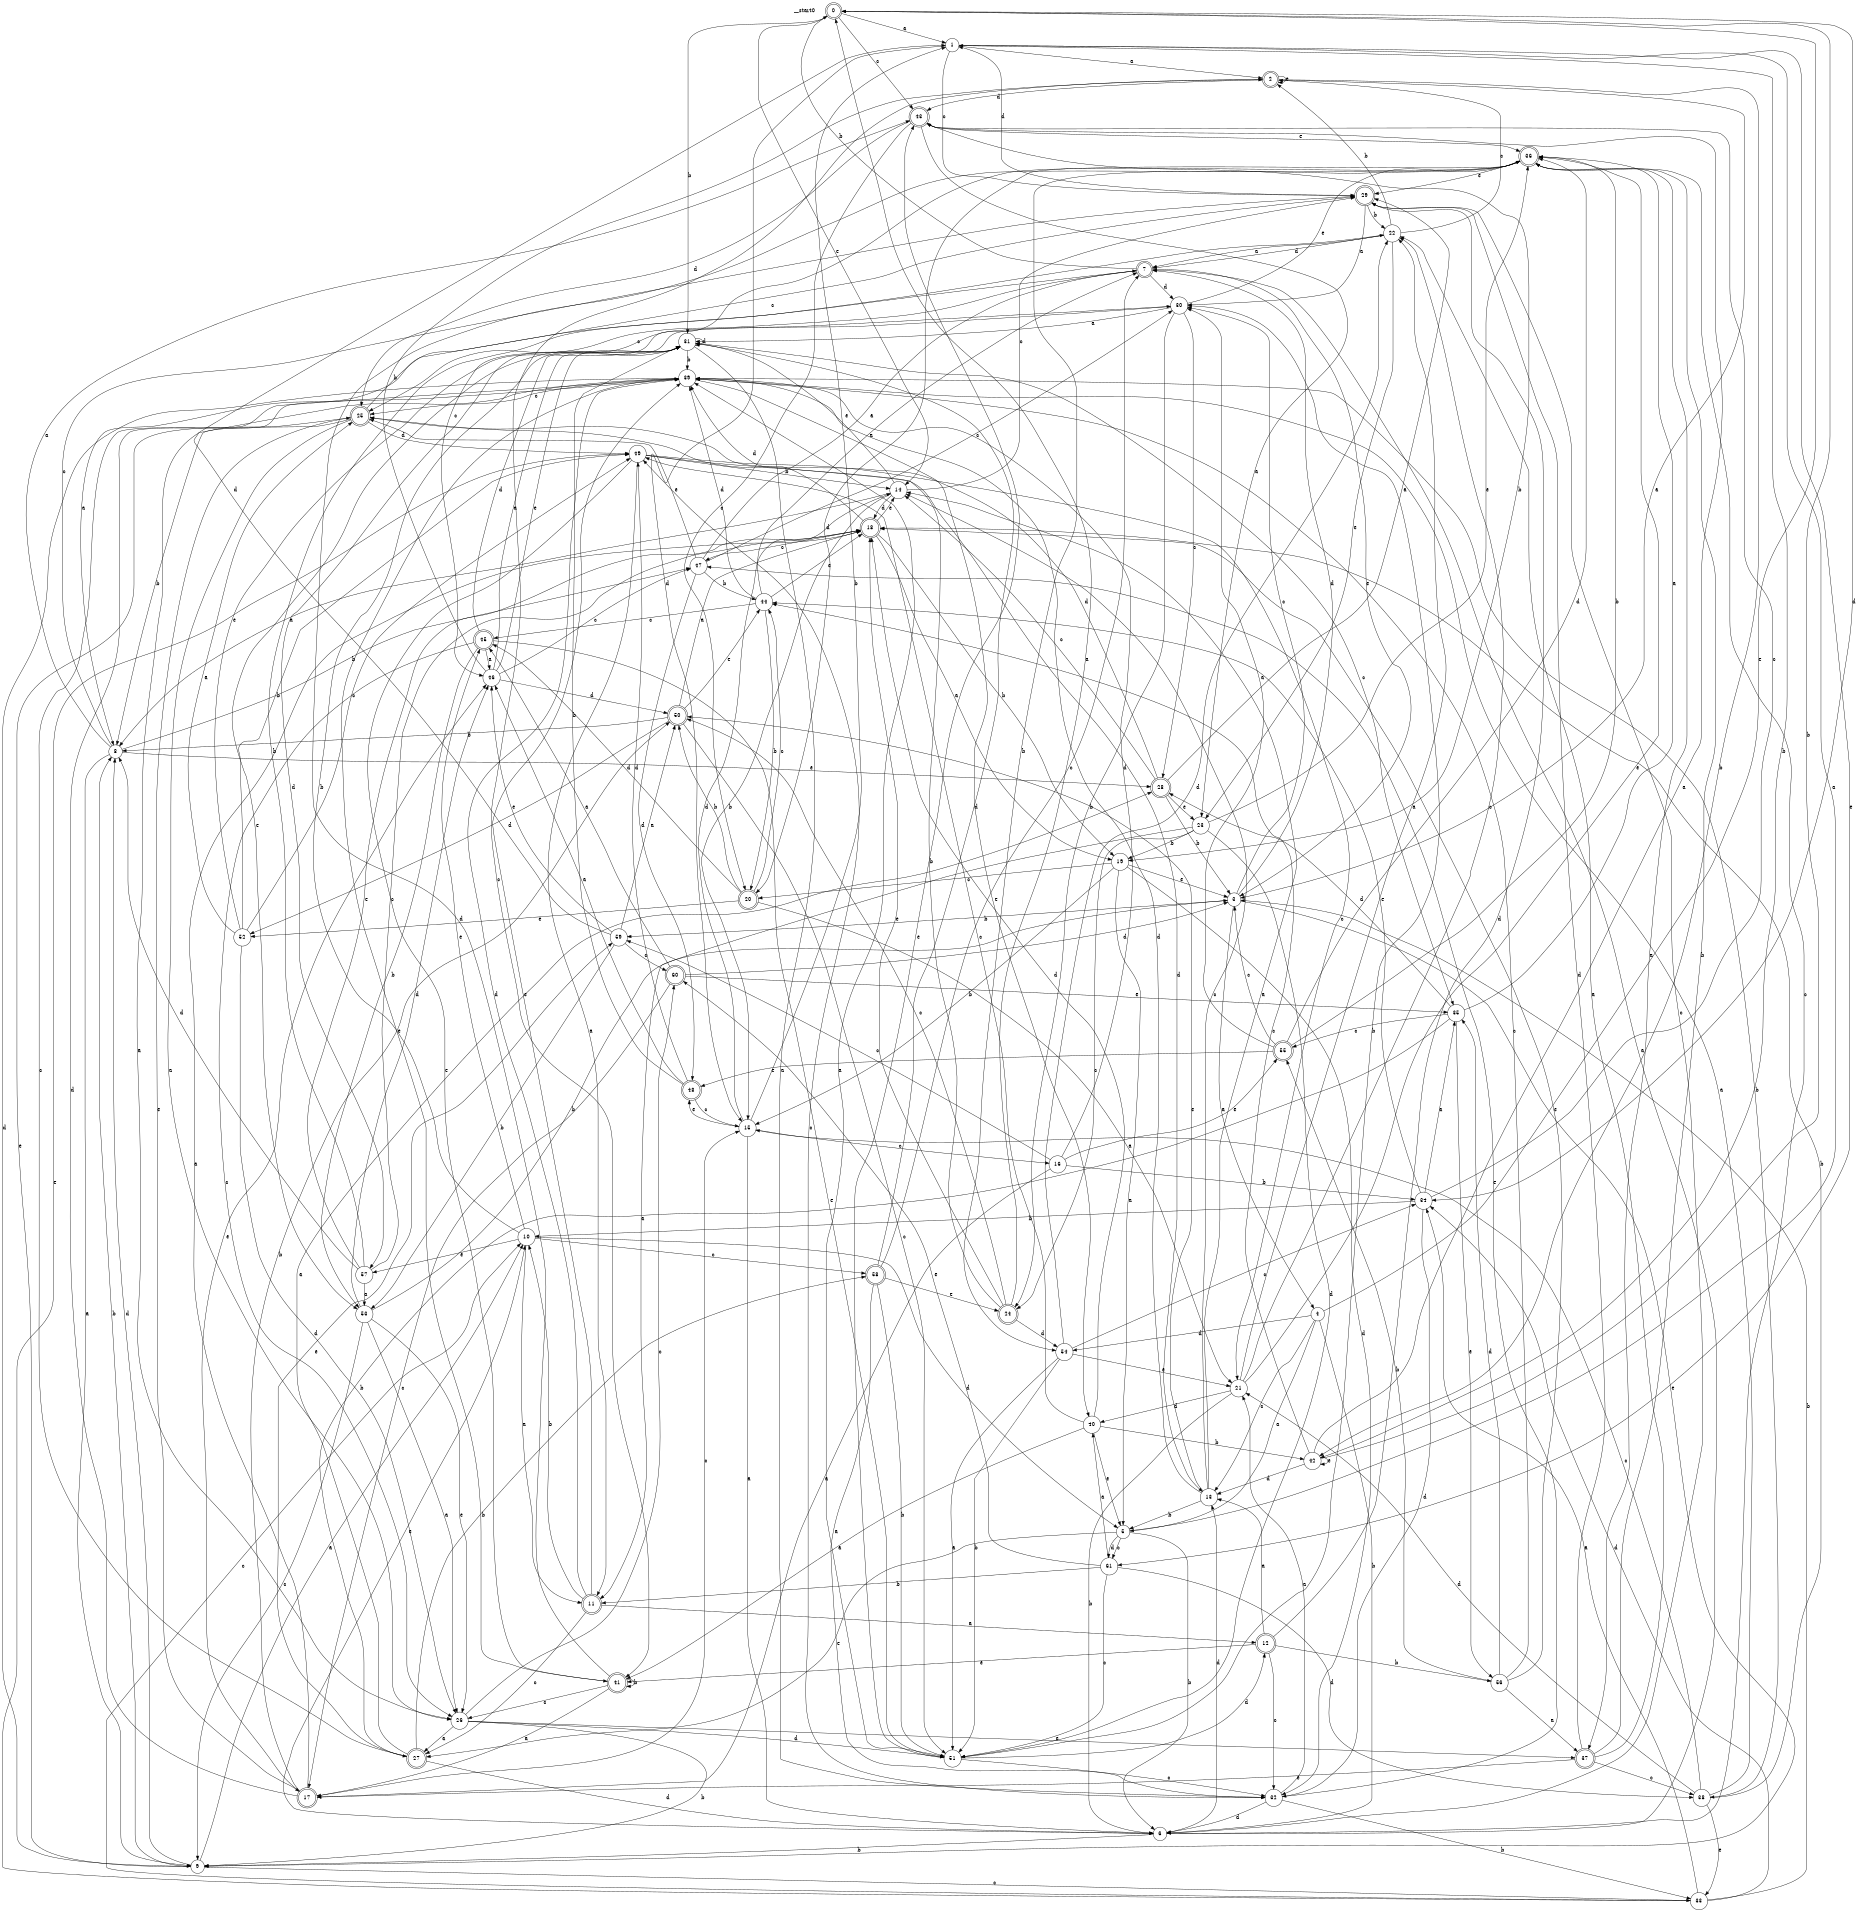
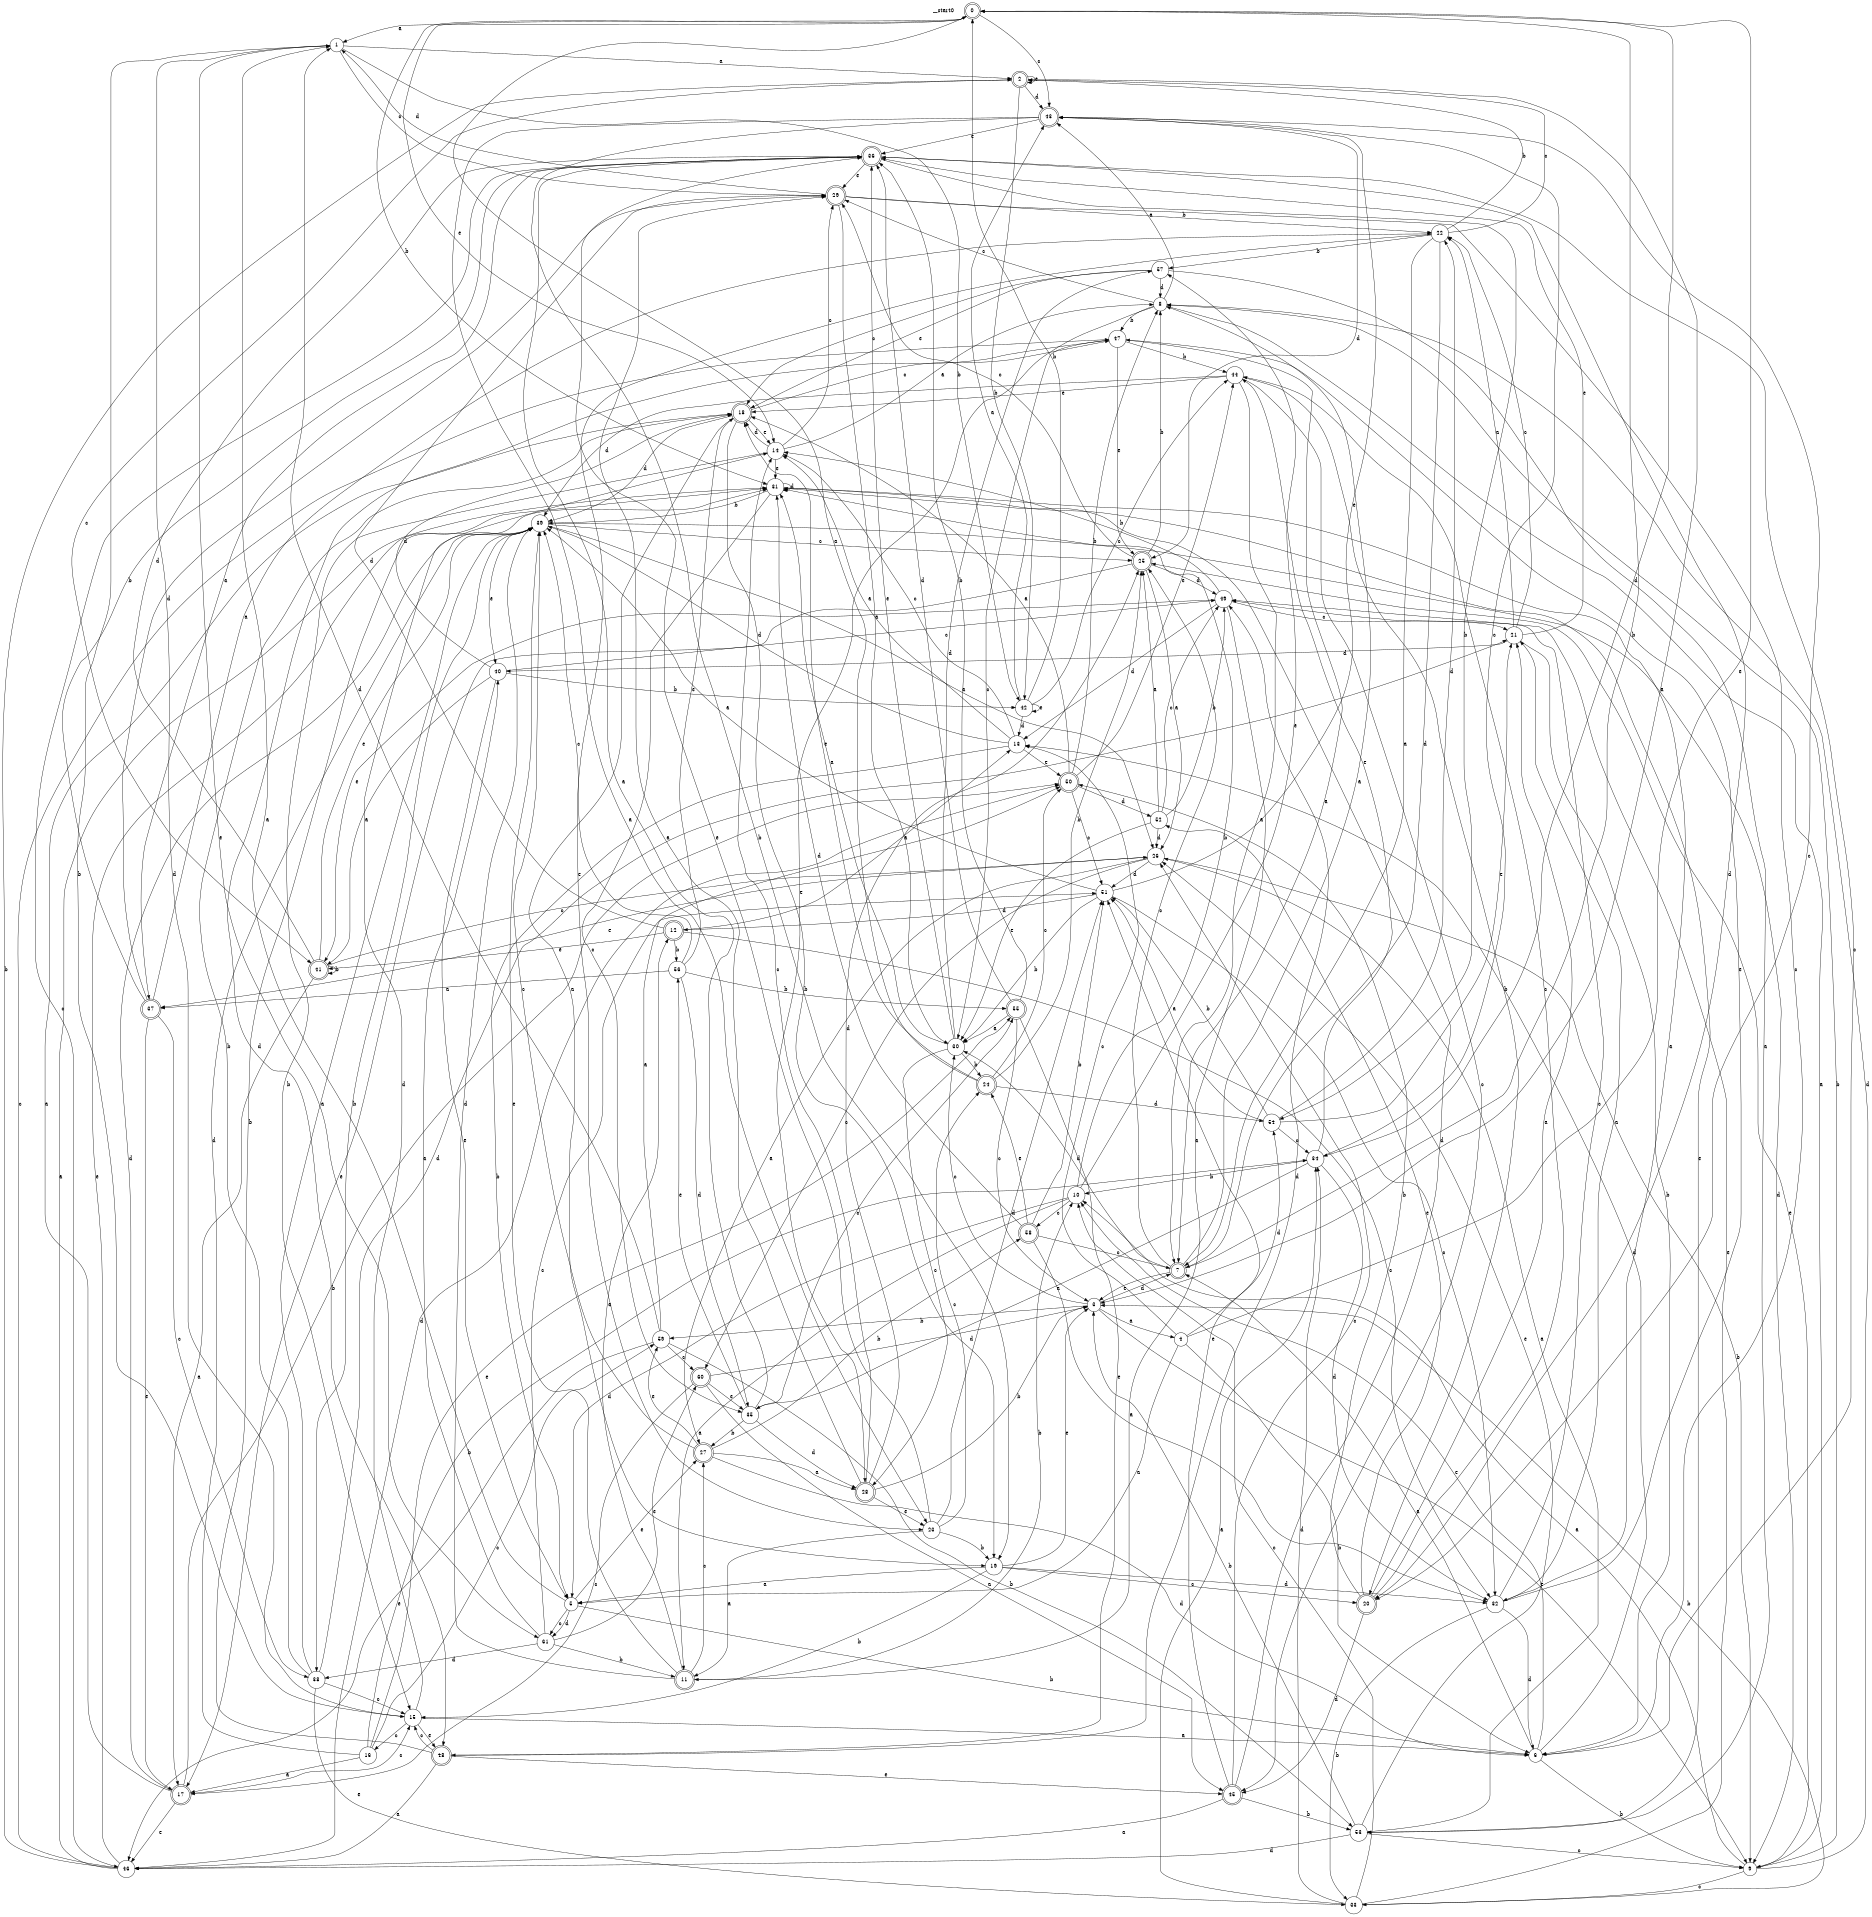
(438, 375) -> (1302, 251)
(458, 942) -> (835, 1775)
